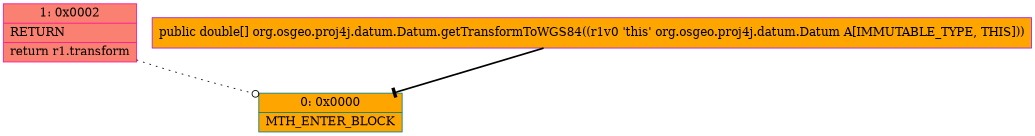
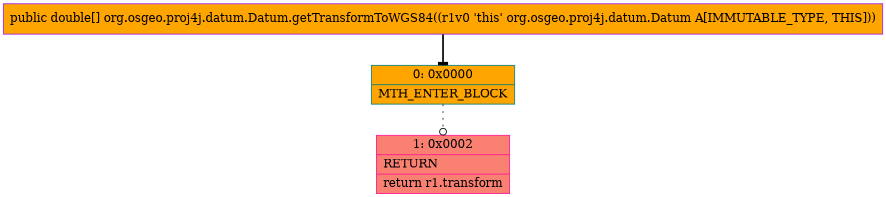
(194, 77) -> (443, 116)
